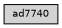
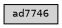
(31, 14) -> (31, 14)
